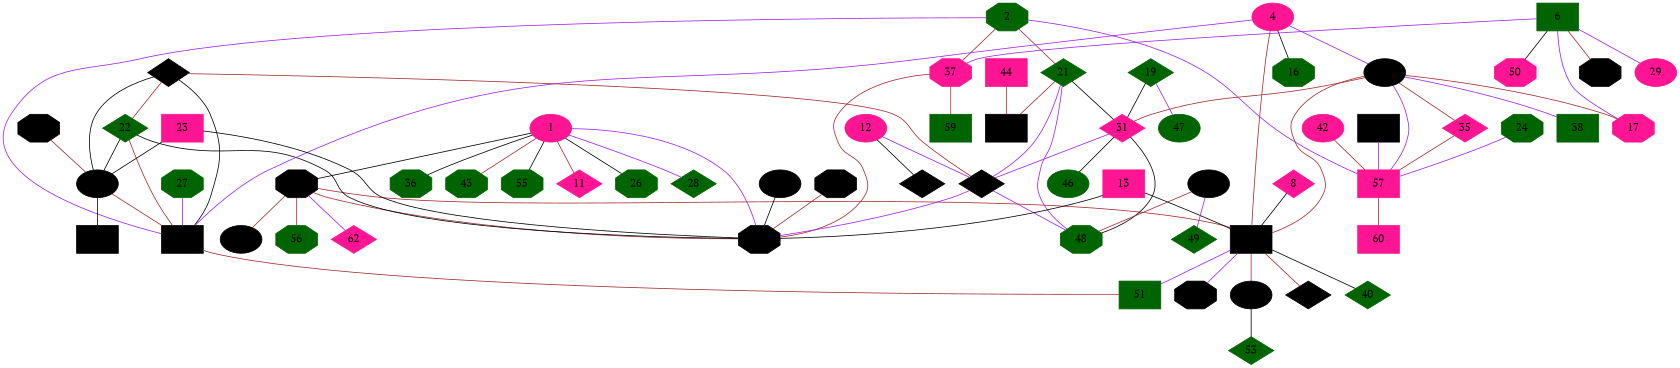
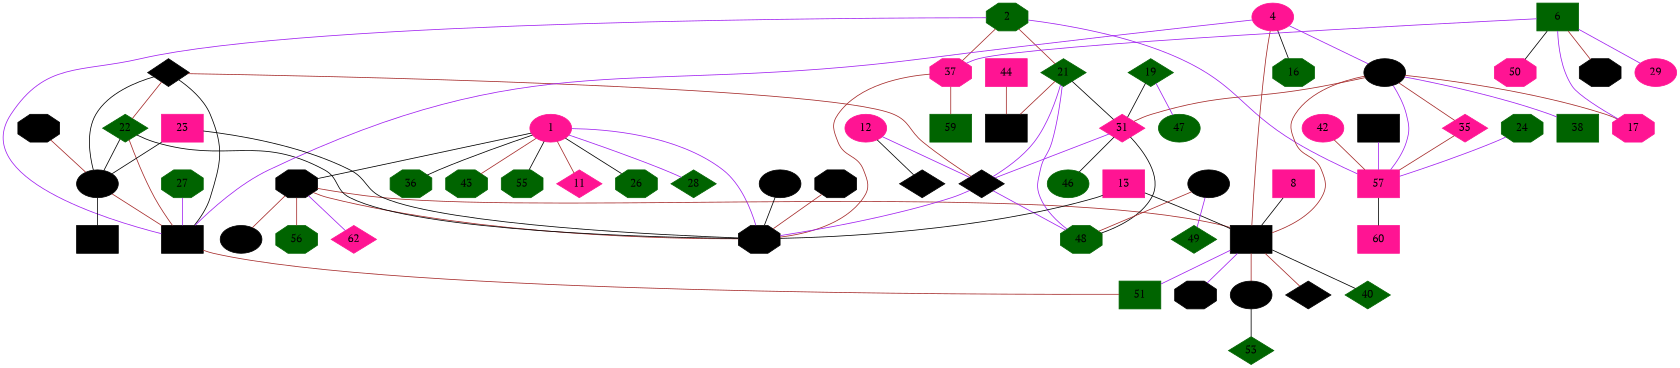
(1294, 184) -> (1294, 184)
(1379, 212) -> (1379, 212)
